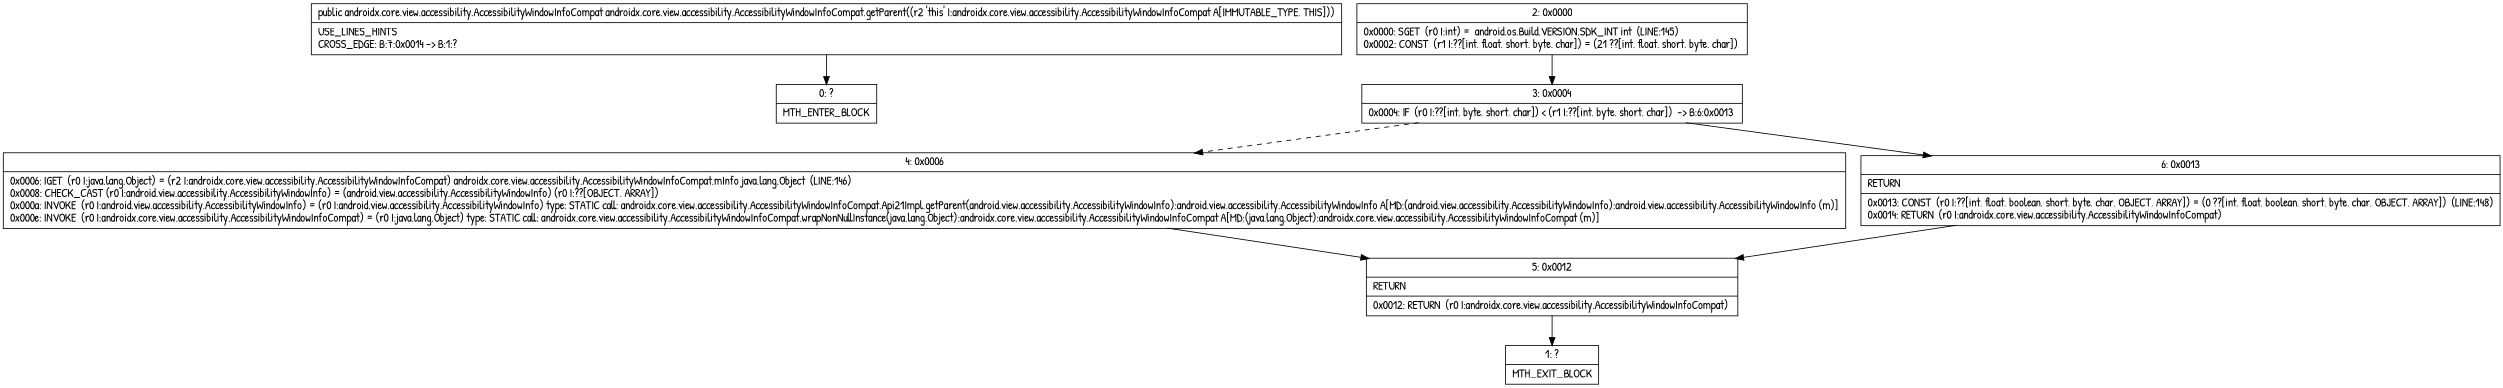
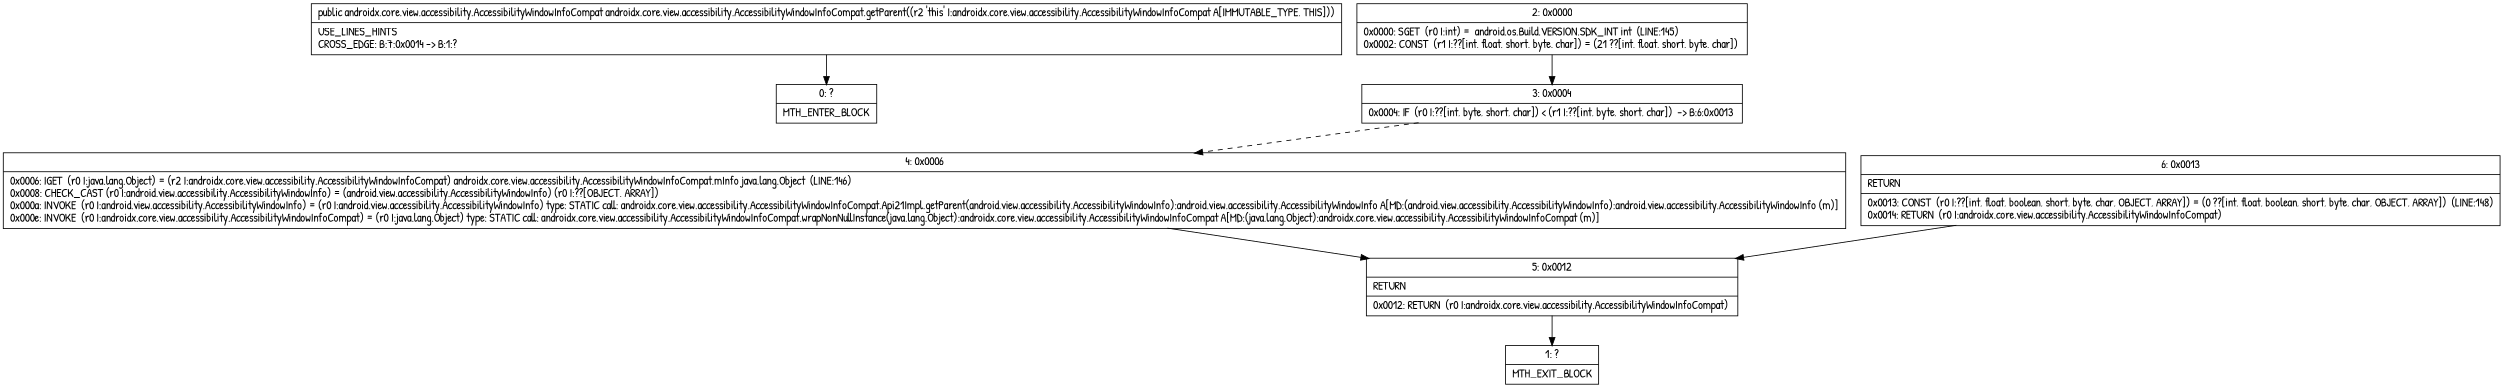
(1804, 139) -> none
